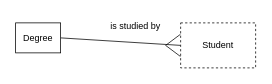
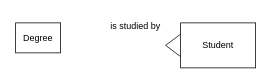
(120, 42) -> none
(218, 45) -> (218, 45)
